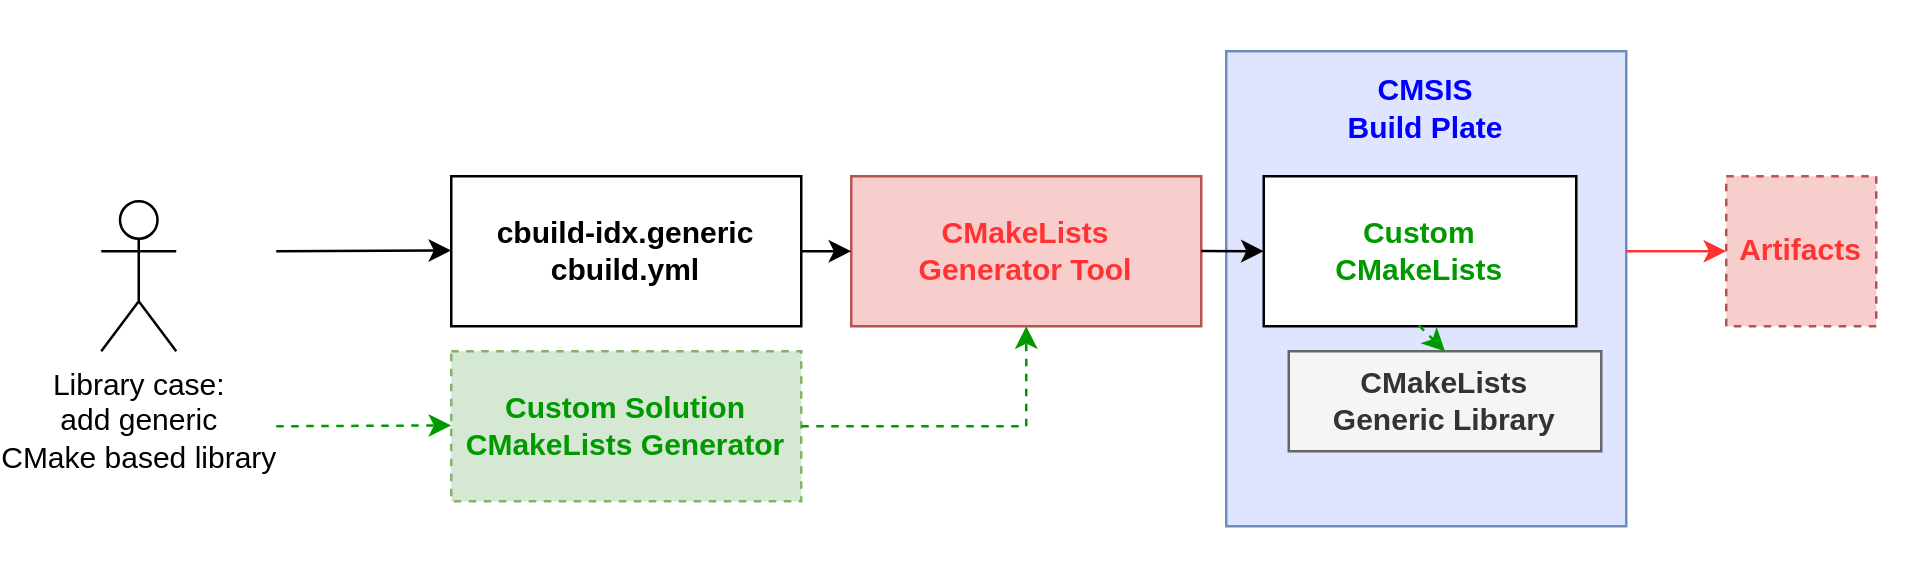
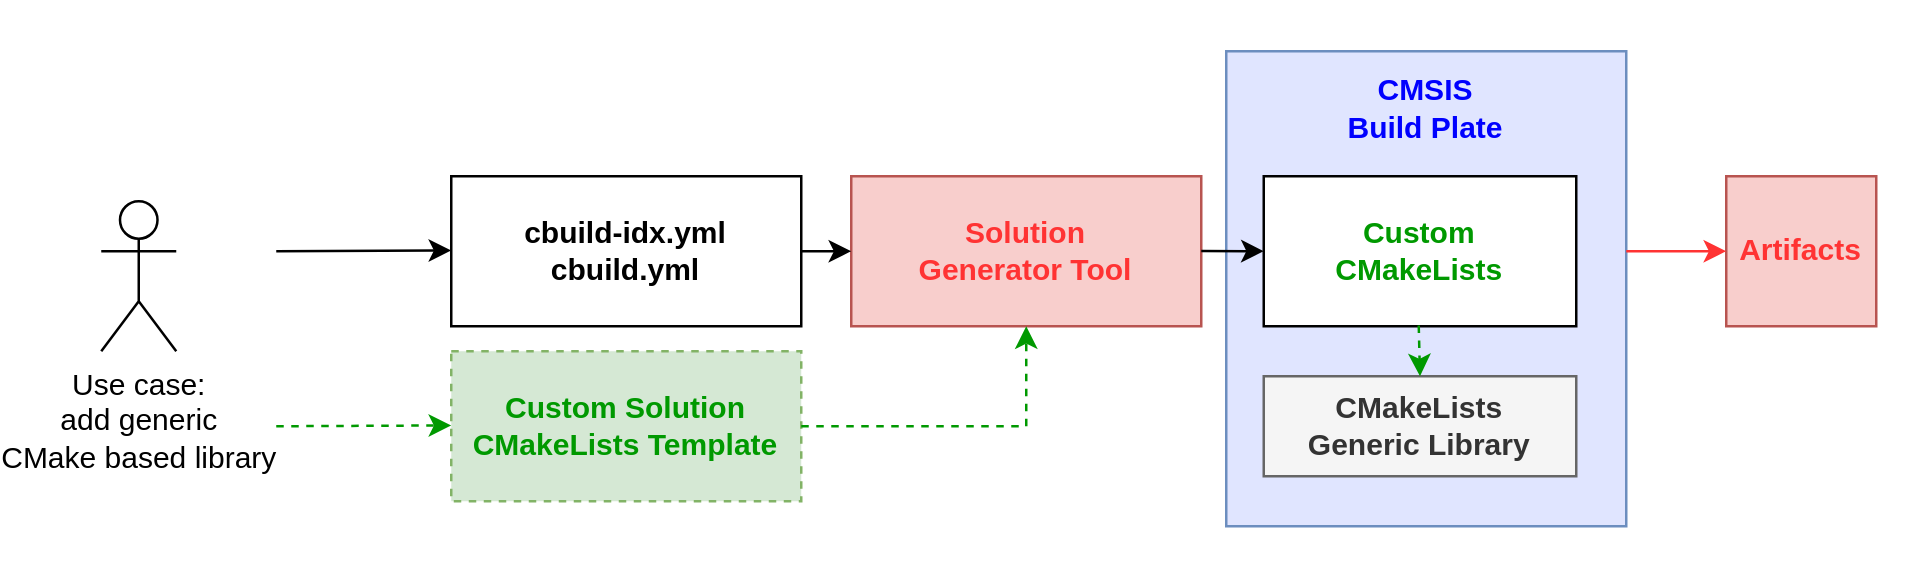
(626, 251) -> (626, 251)
(1026, 251) -> (1026, 251)
(1801, 251) -> (1801, 251)
(1445, 401) -> (1420, 426)
(140, 423) -> (140, 423)
(626, 426) -> (626, 426)
